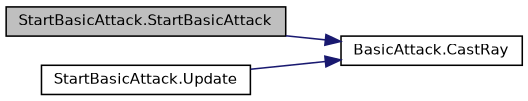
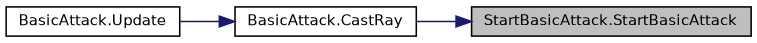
(306, 38) -> (436, 22)
(146, 80) -> (93, 22)
